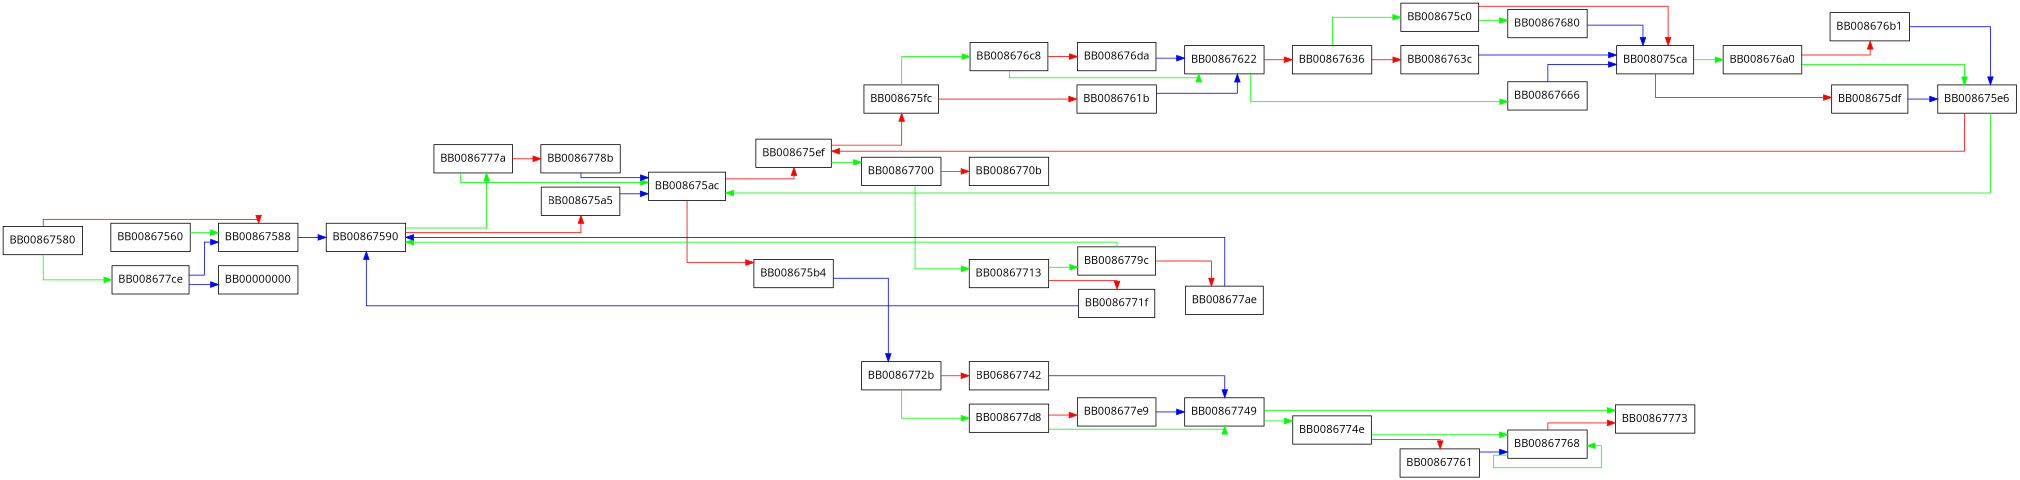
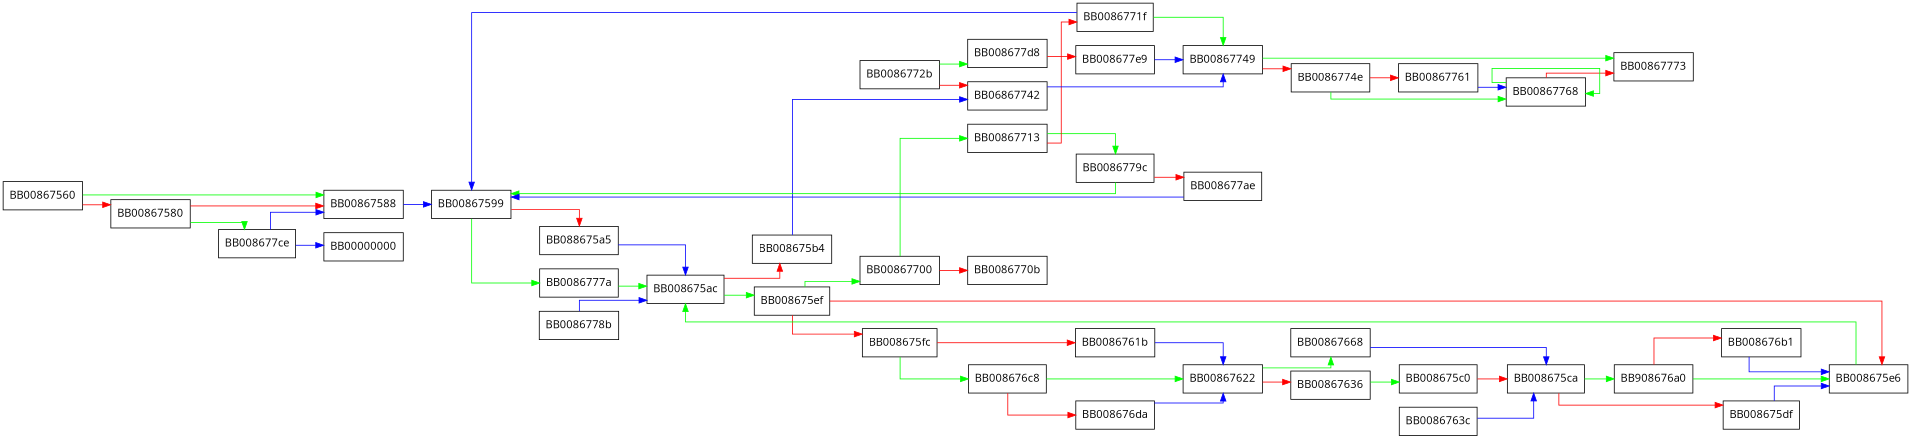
(1547, 24) -> none
(1382, 60) -> none
(1655, 60) -> (1546, 379)
(1762, 60) -> (1654, 379)
(1547, 96) -> (1330, 343)
(1421, 151) -> (1384, 301)
(523, 159) -> none
(762, 179) -> (735, 295)
(581, 201) -> (579, 241)
none -> (93, 205)
(366, 237) -> (471, 204)
(888, 289) -> (808, 99)
(1274, 421) -> (1273, 69)
(1137, 429) -> (1198, 17)
